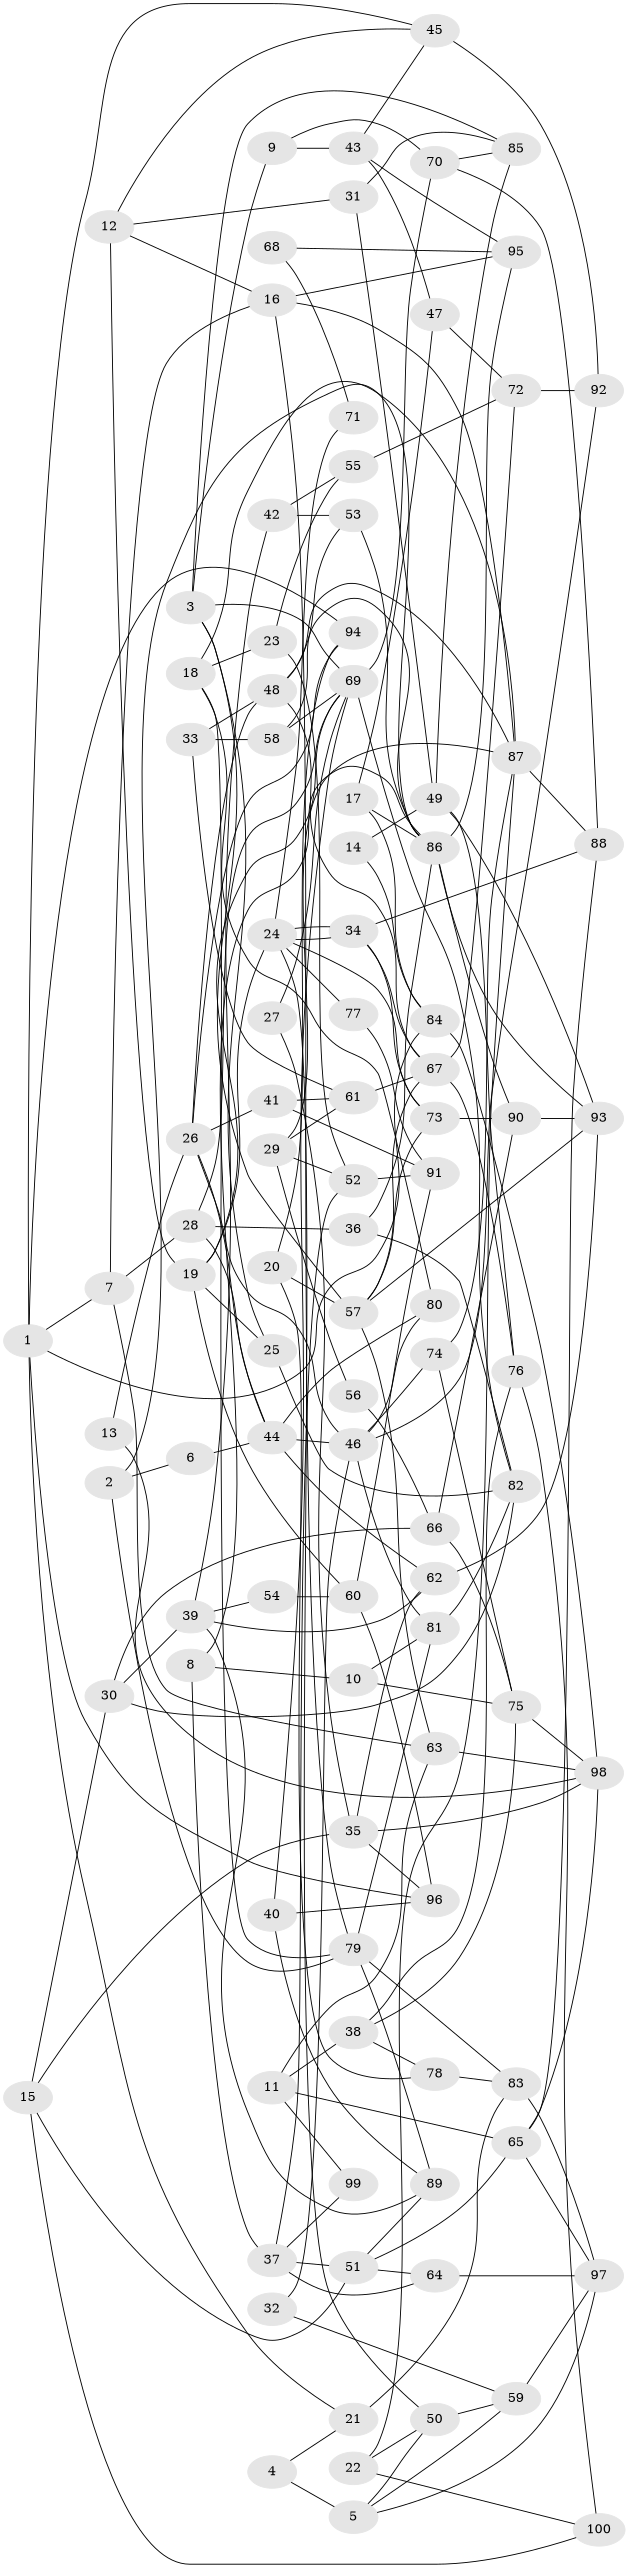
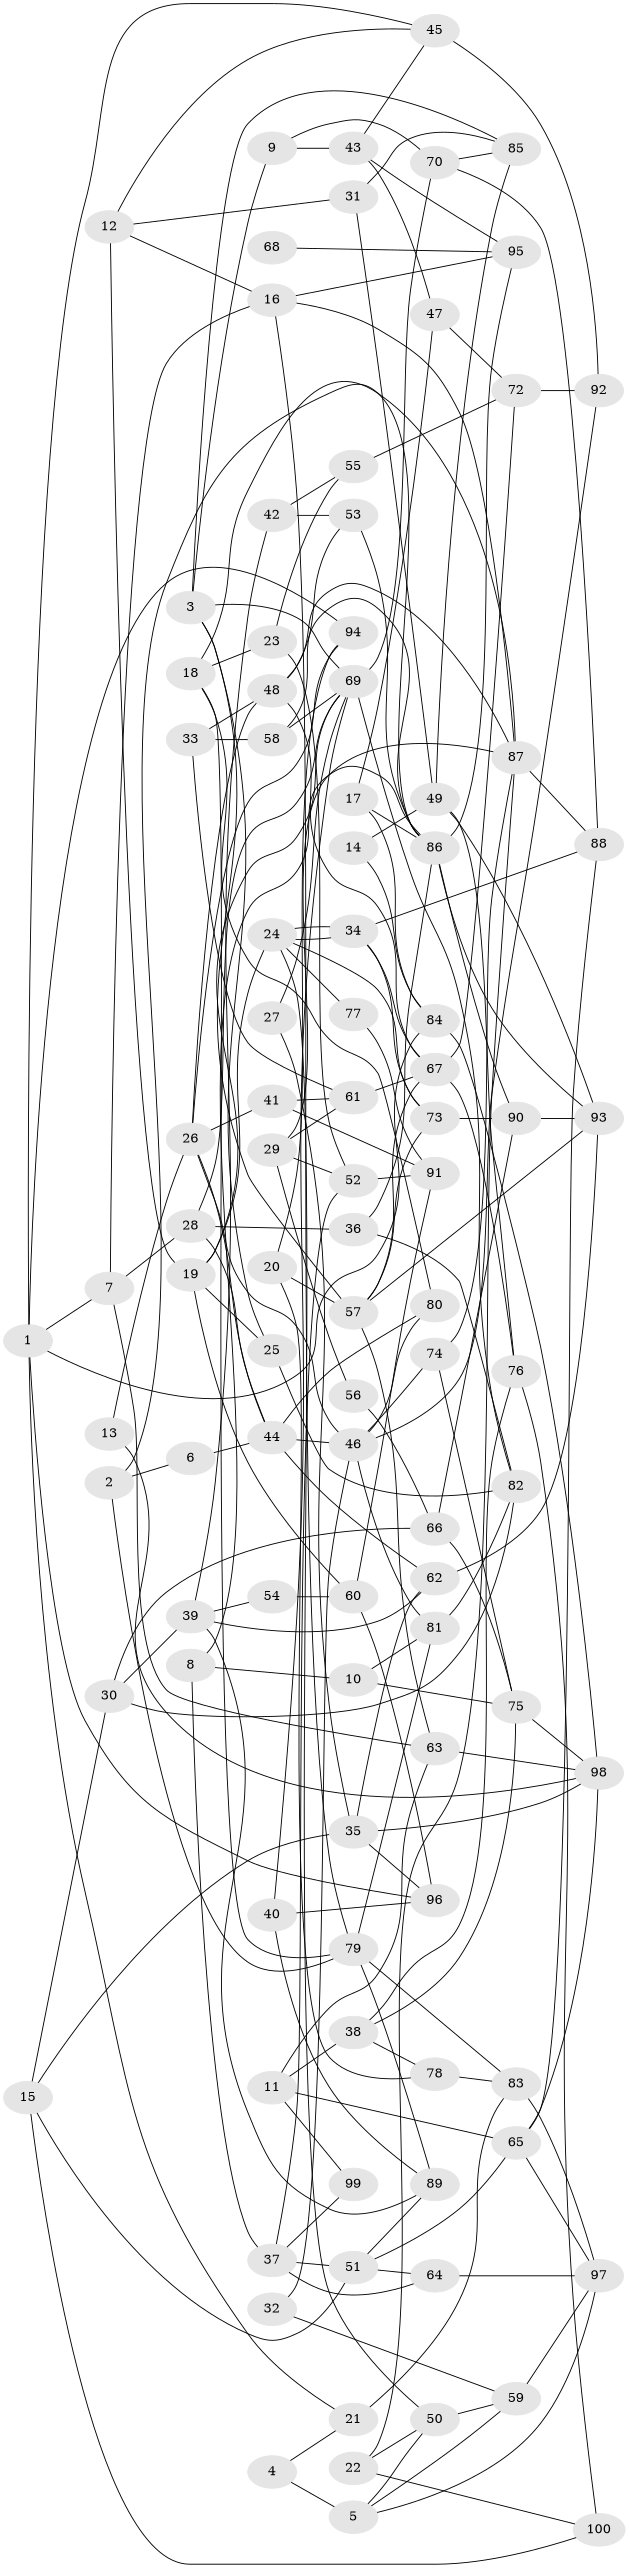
(354, 418) -> none
